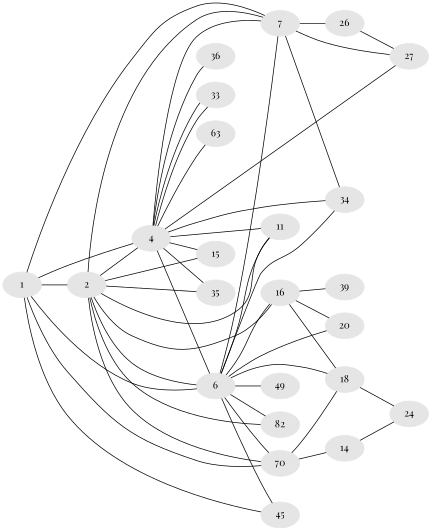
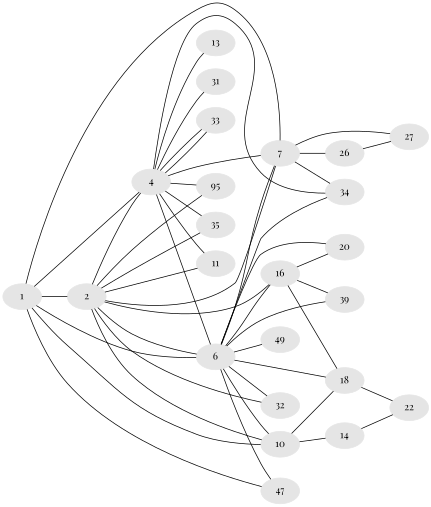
(216, 56) -> (216, 82)
(216, 134) -> (216, 43)
(280, 147) -> none
(216, 254) -> (216, 186)
(243, 304) -> (272, 315)
(409, 414) -> (409, 408)
(280, 425) -> (280, 406)
(280, 463) -> (280, 444)
(280, 515) -> (280, 491)
